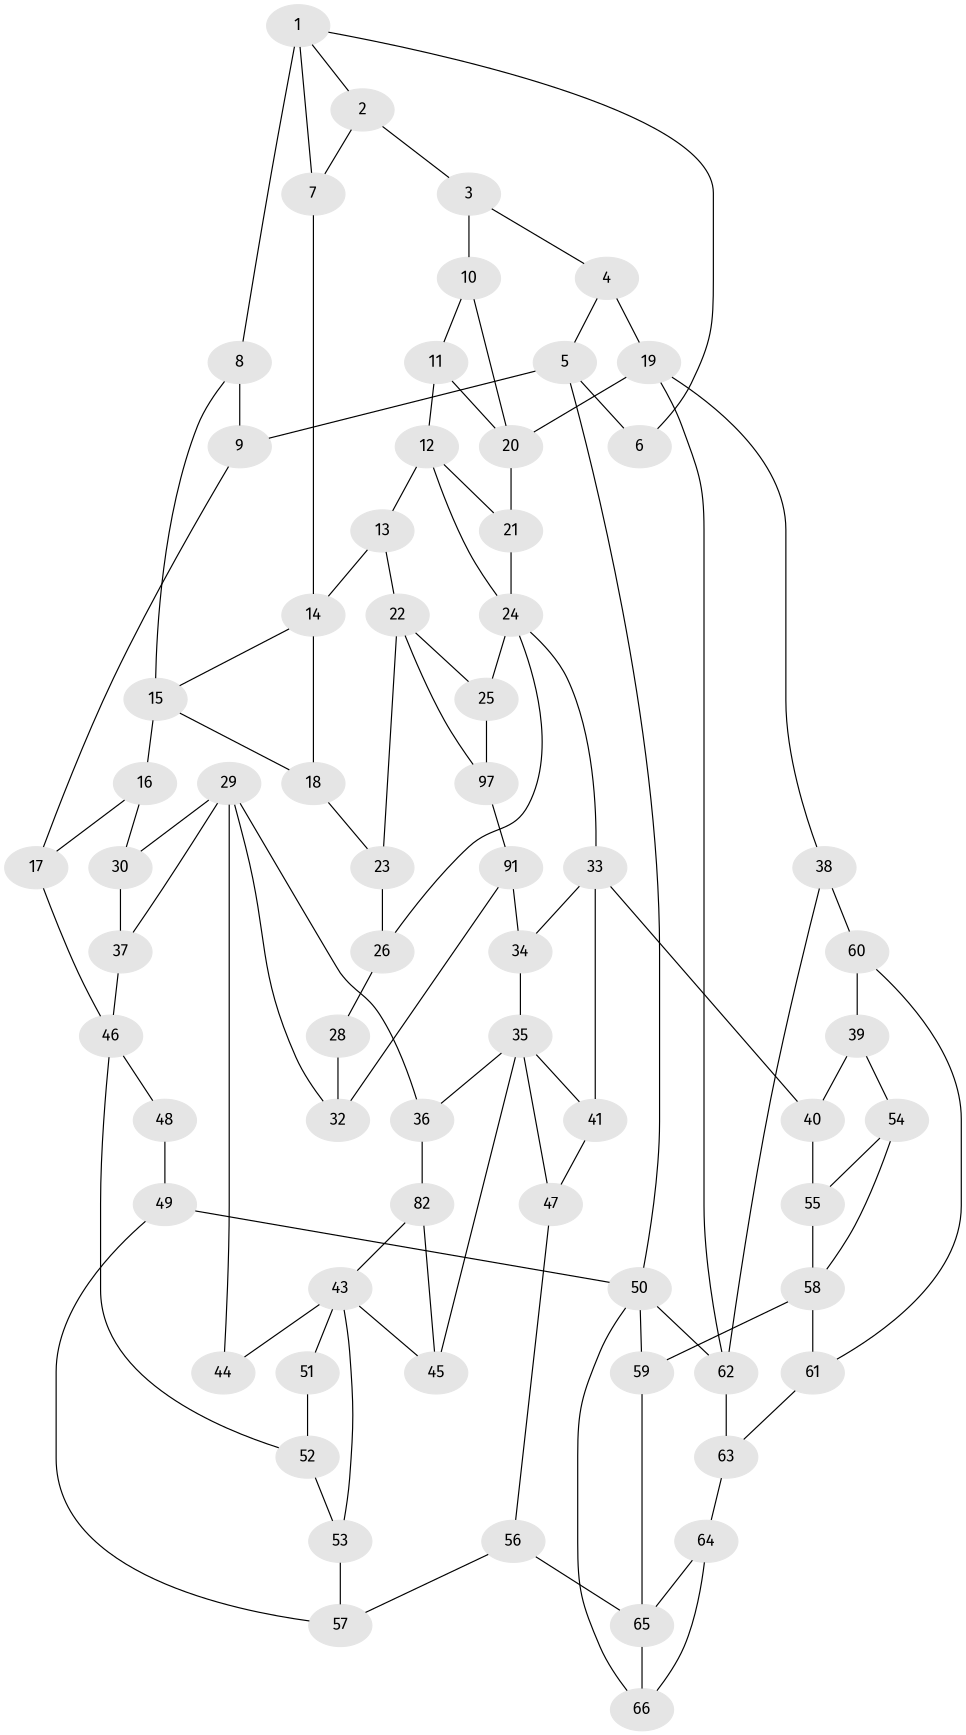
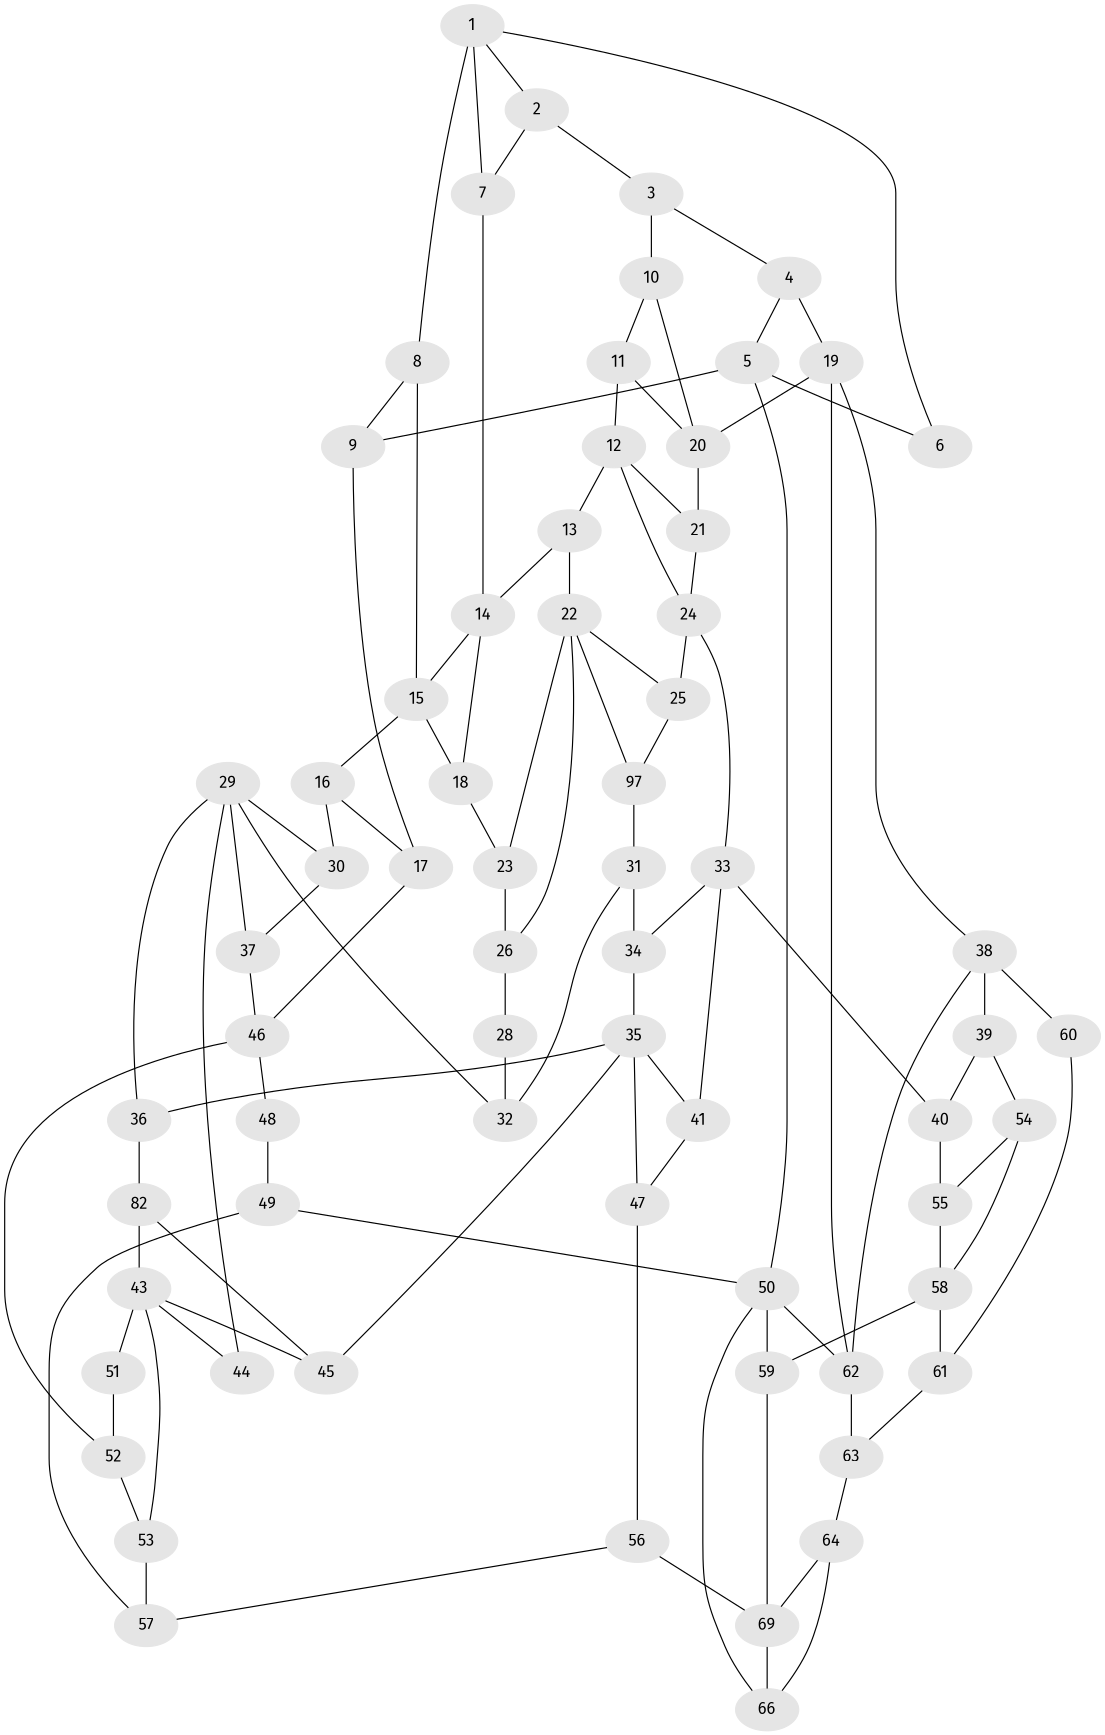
(525, 811) -> (569, 790)
(511, 868) -> (634, 868)
(857, 994) -> (985, 994)
(642, 1626) -> (767, 1626)
